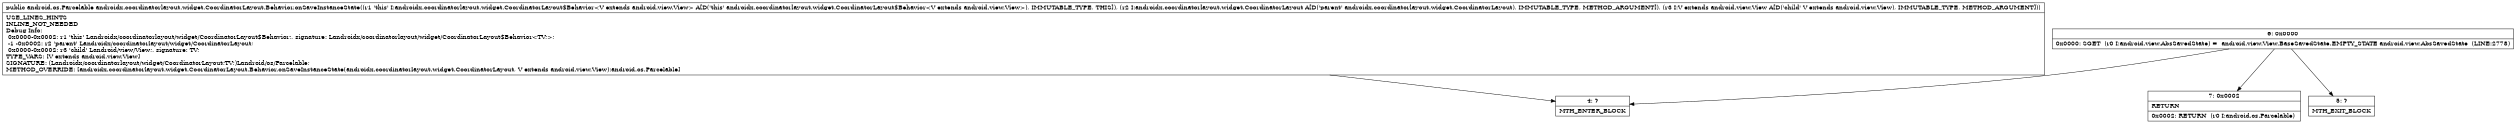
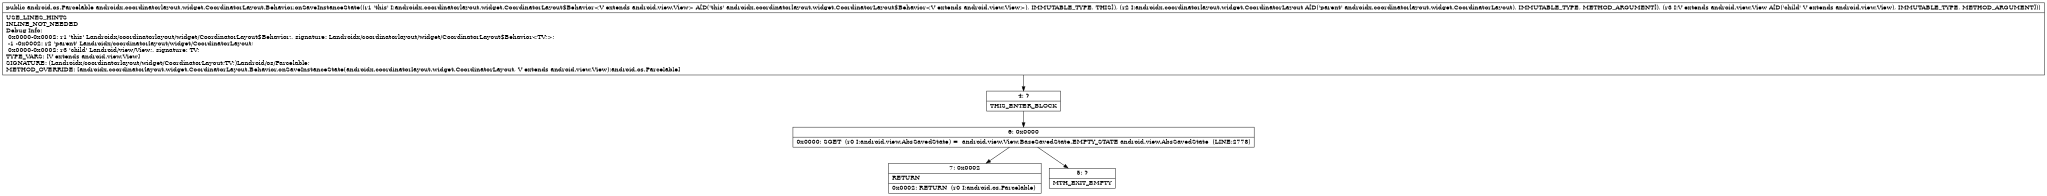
(1933, 86) -> (1024, 117)
(1593, 111) -> (1024, 106)
(2342, 111) -> (1082, 183)
